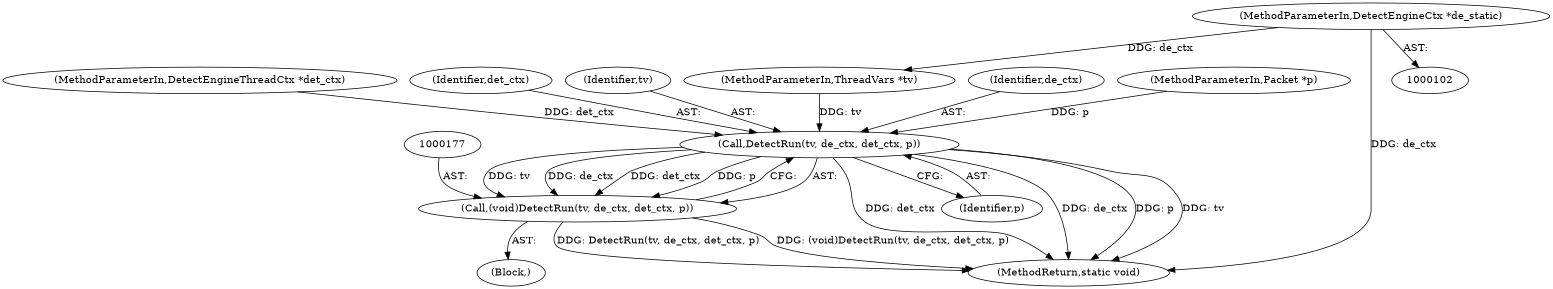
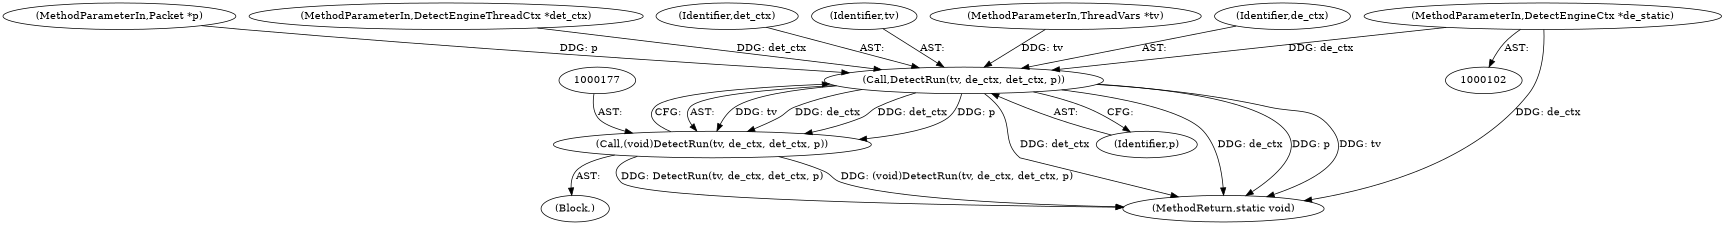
(1095, 48) -> (1253, 48)
